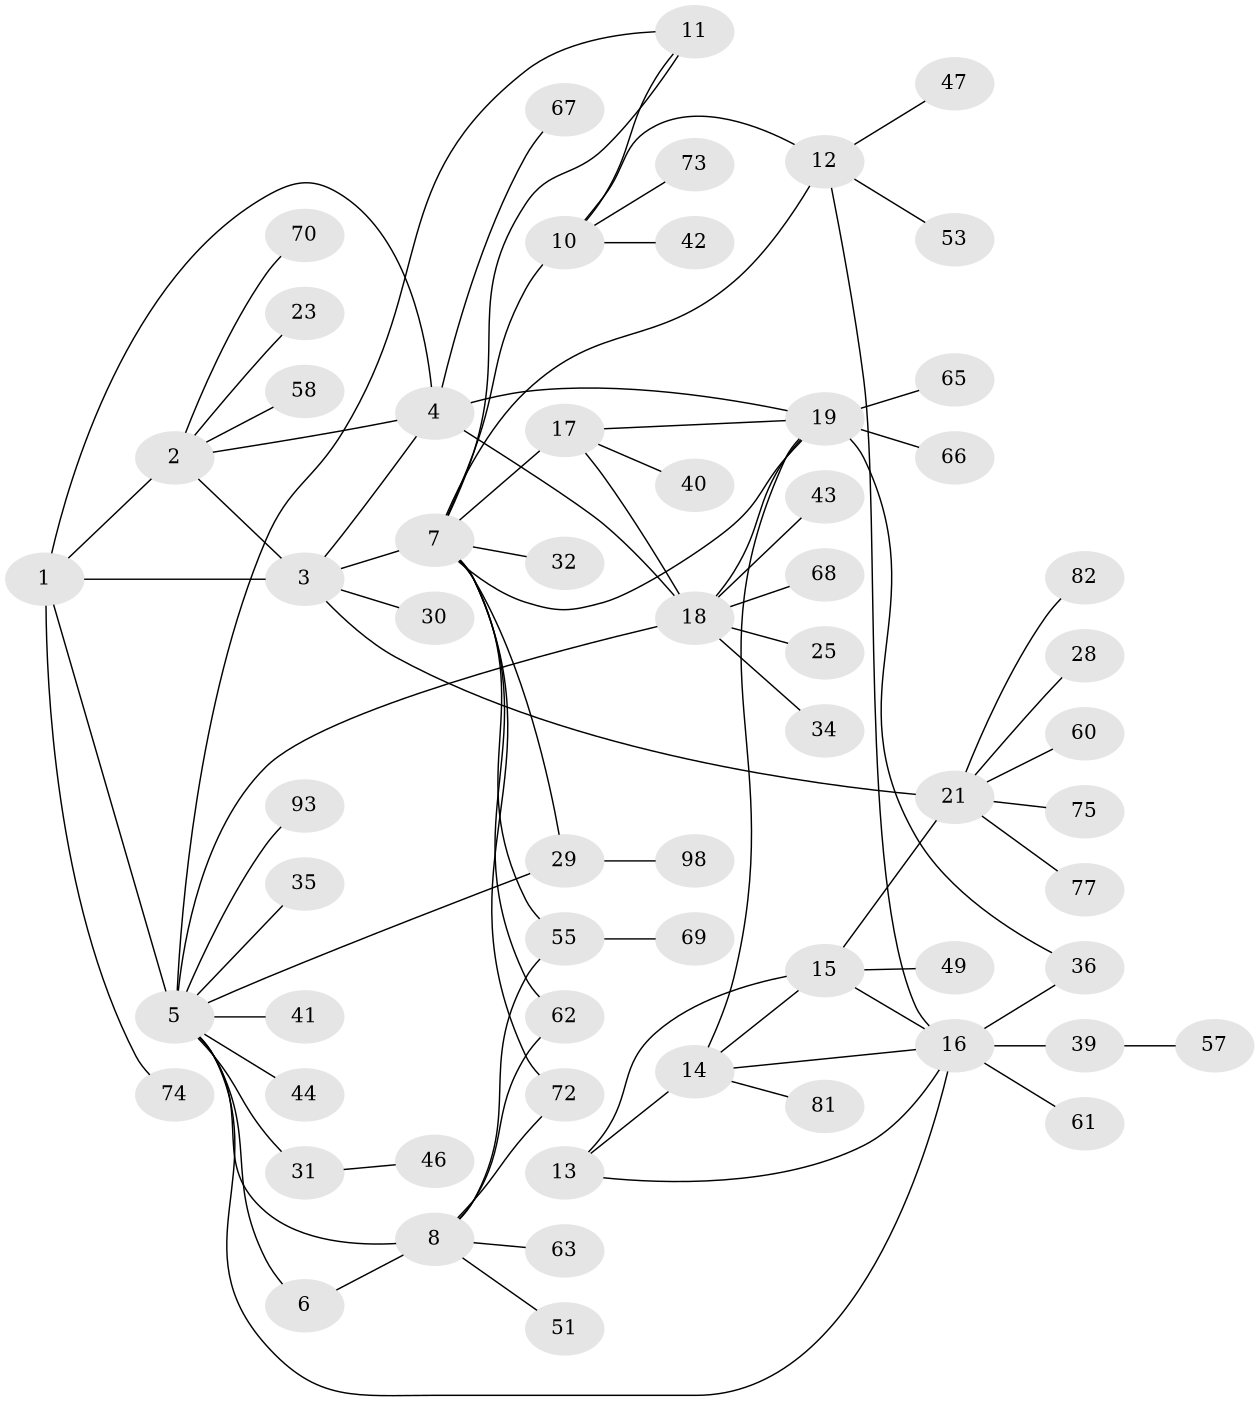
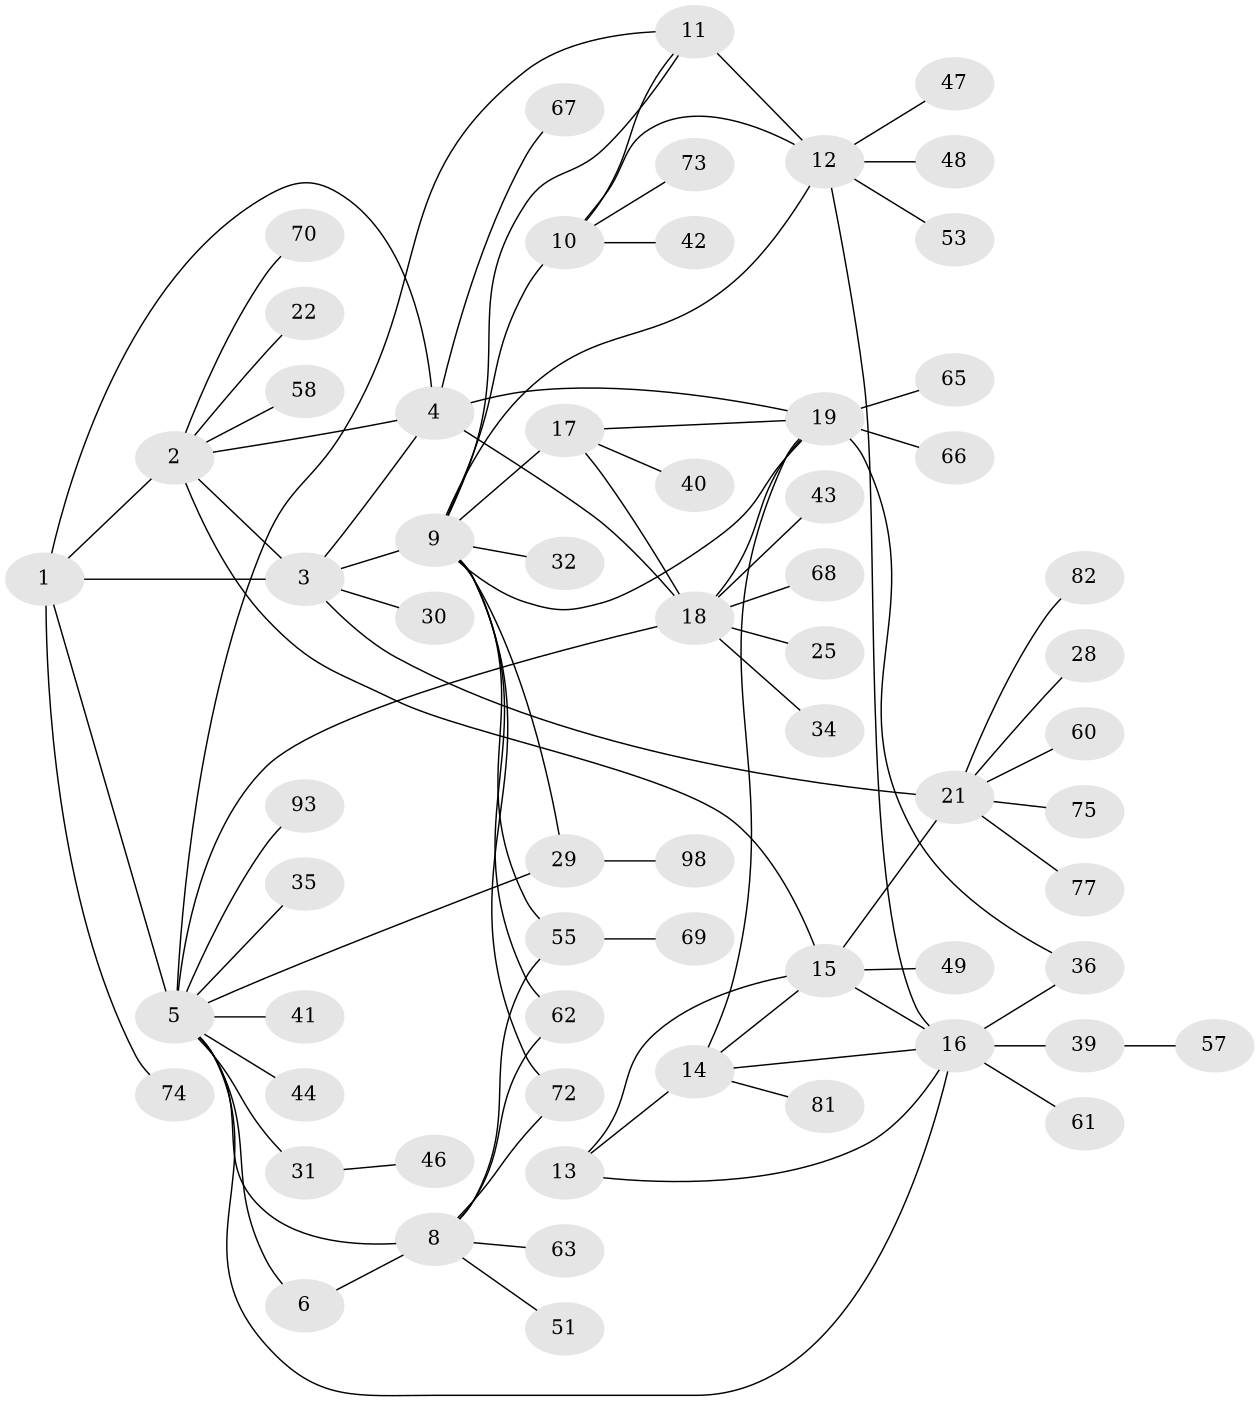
none -> (760, 97)
none -> (955, 162)
(305, 313) -> (305, 313)
(435, 540) -> (435, 540)
none -> (488, 732)
